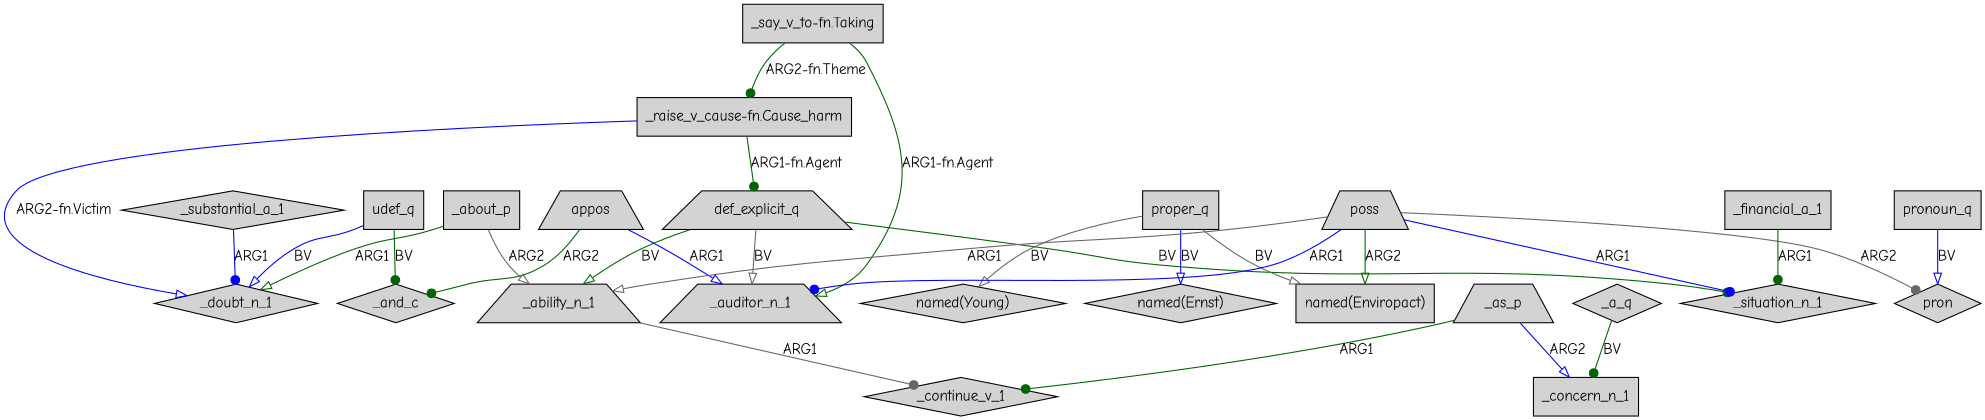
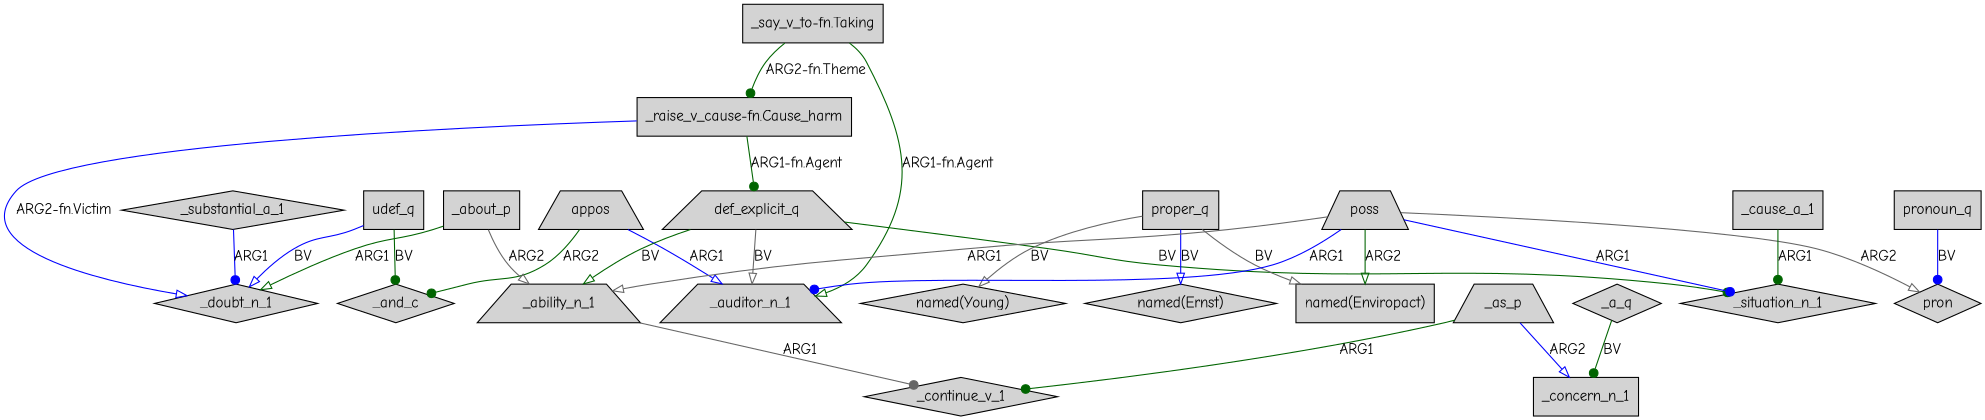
(1778, 210) -> (1778, 210)
(1661, 228) -> (1660, 228)
(1938, 251) -> (1938, 252)
